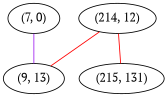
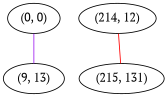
(34, 18) -> (34, 18)
(75, 49) -> none
